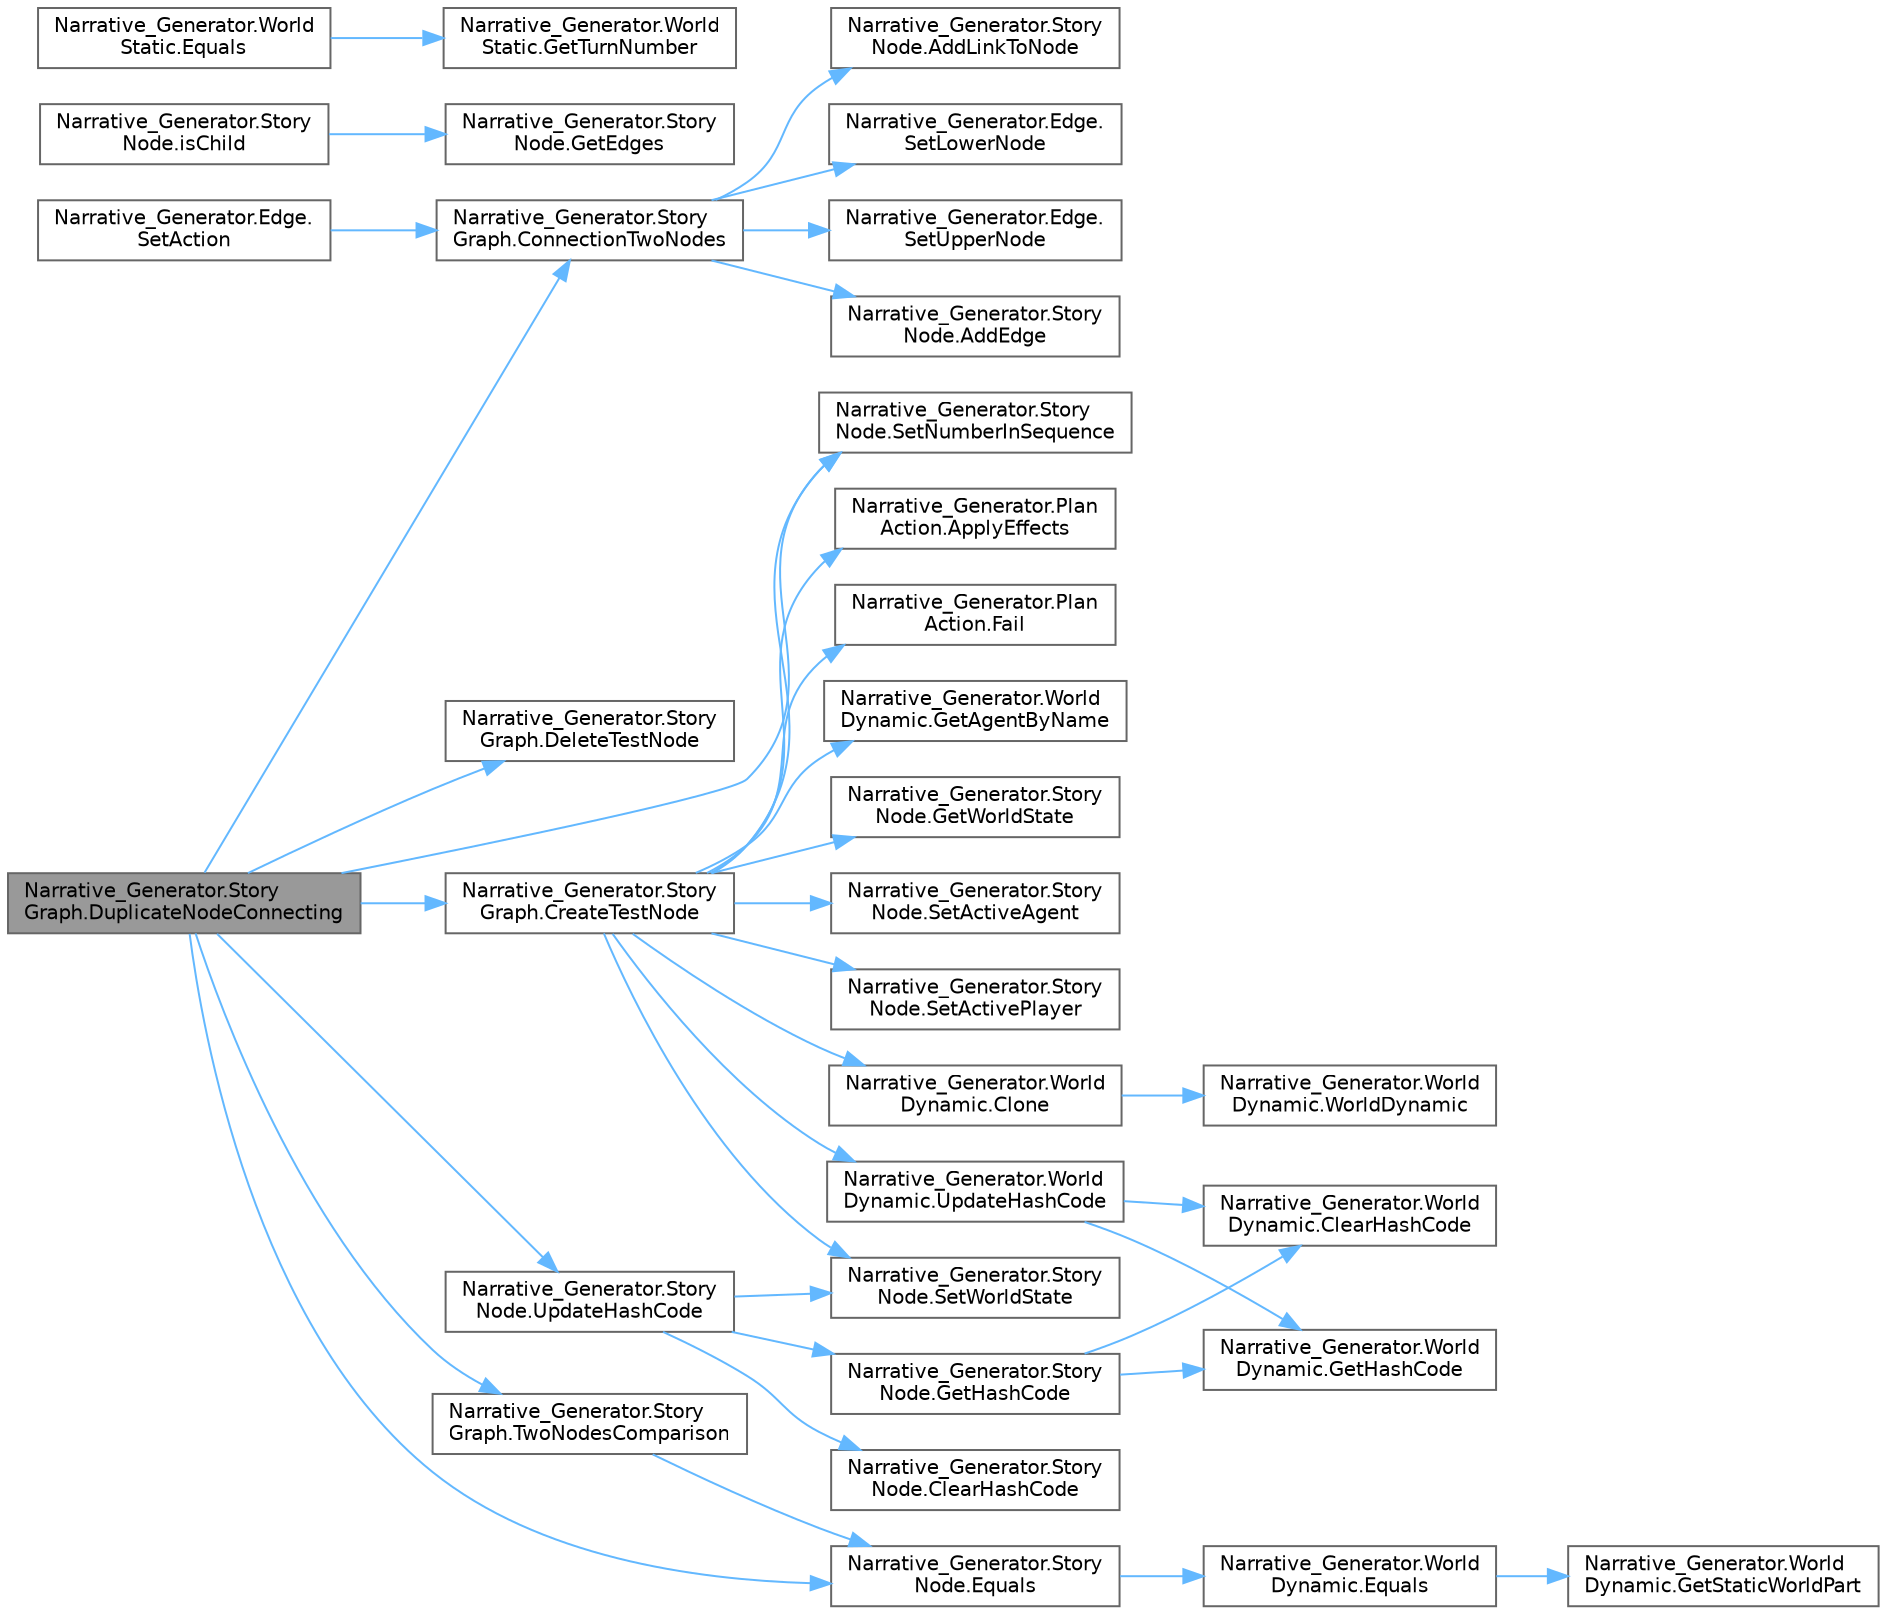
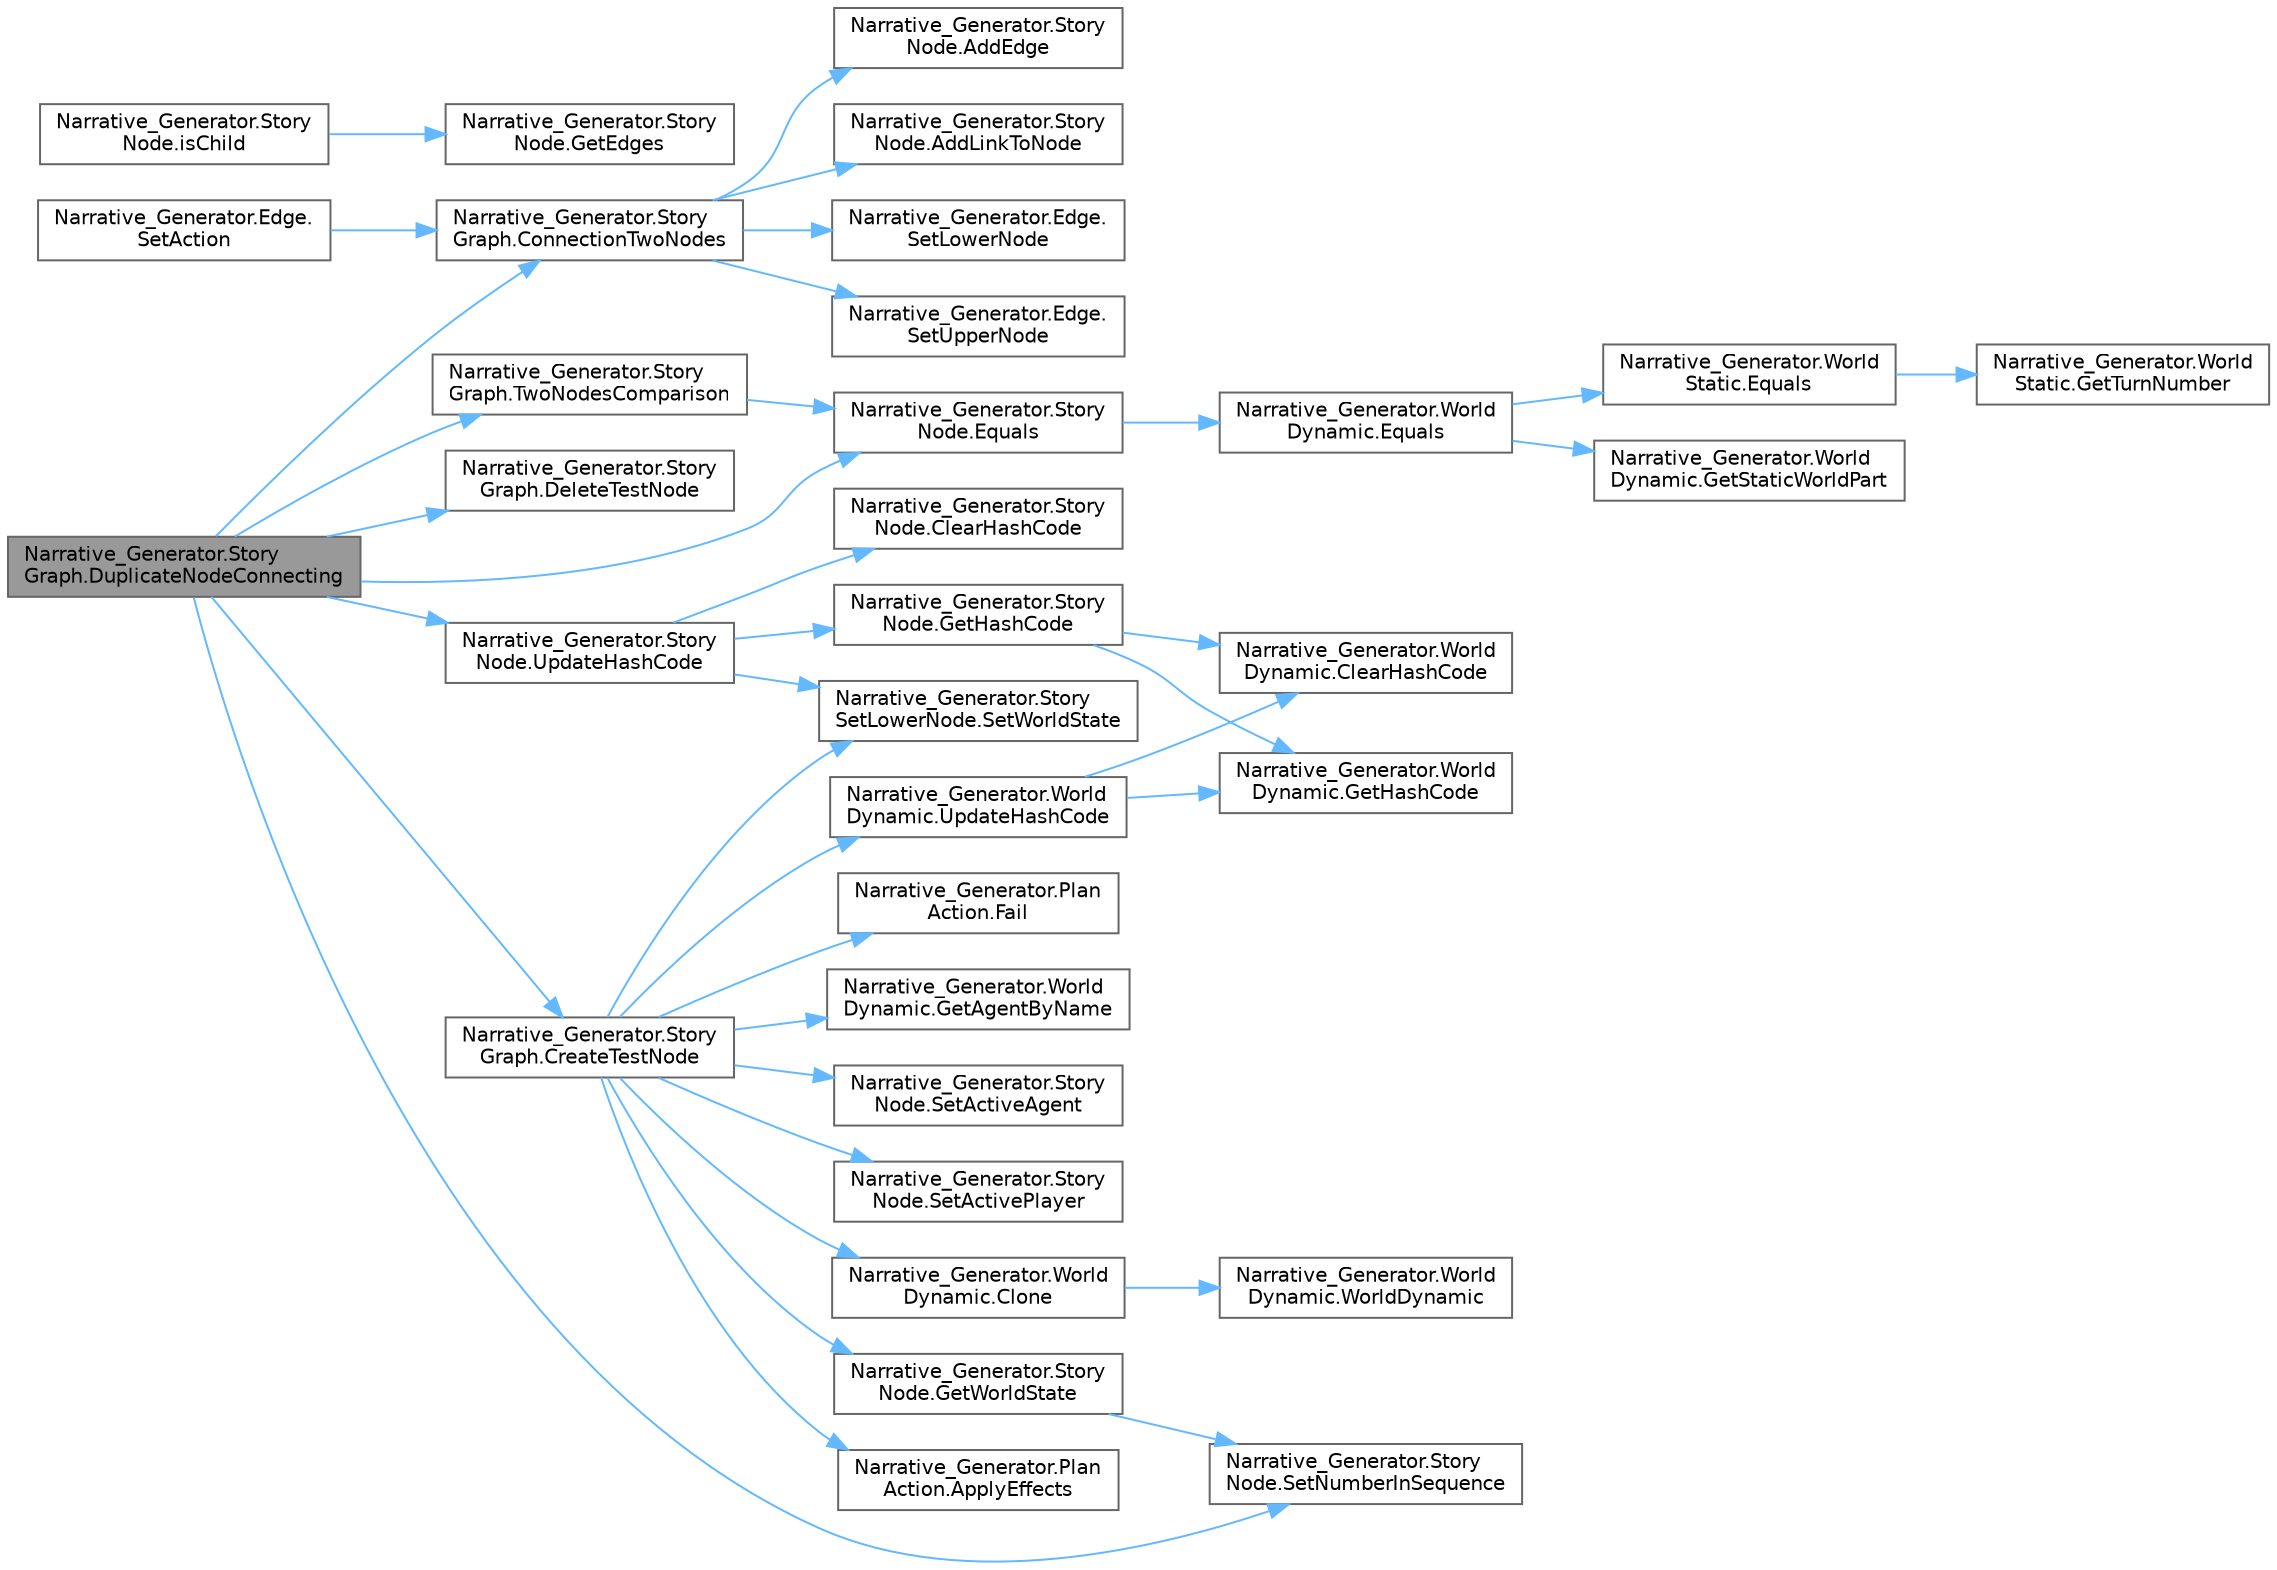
none -> (1547, 400)
(784, 676) -> (1162, 1427)
(975, 1288) -> (978, 711)
